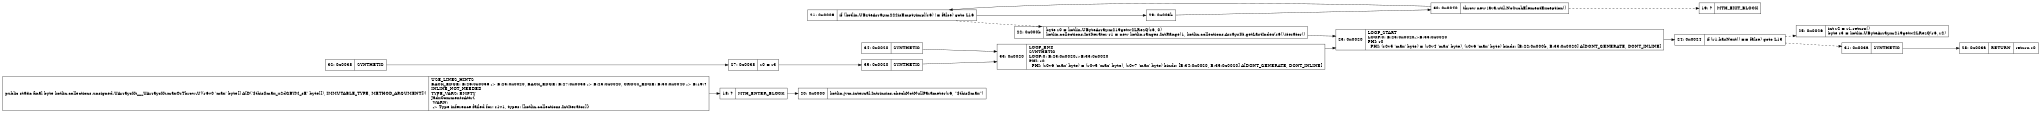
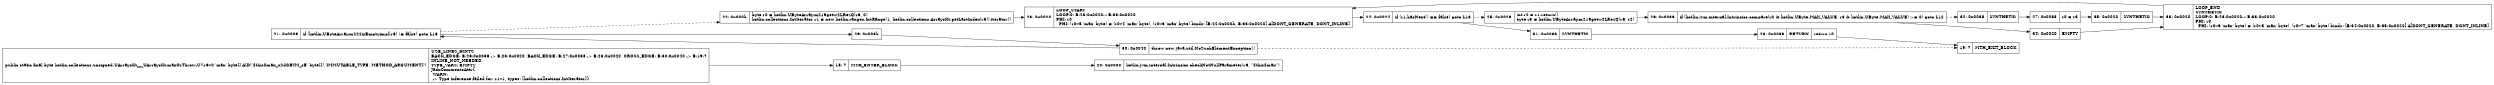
none -> (1797, 17)
none -> (1895, 41)
(1812, 45) -> (1494, 27)
(907, 48) -> (2070, 34)
